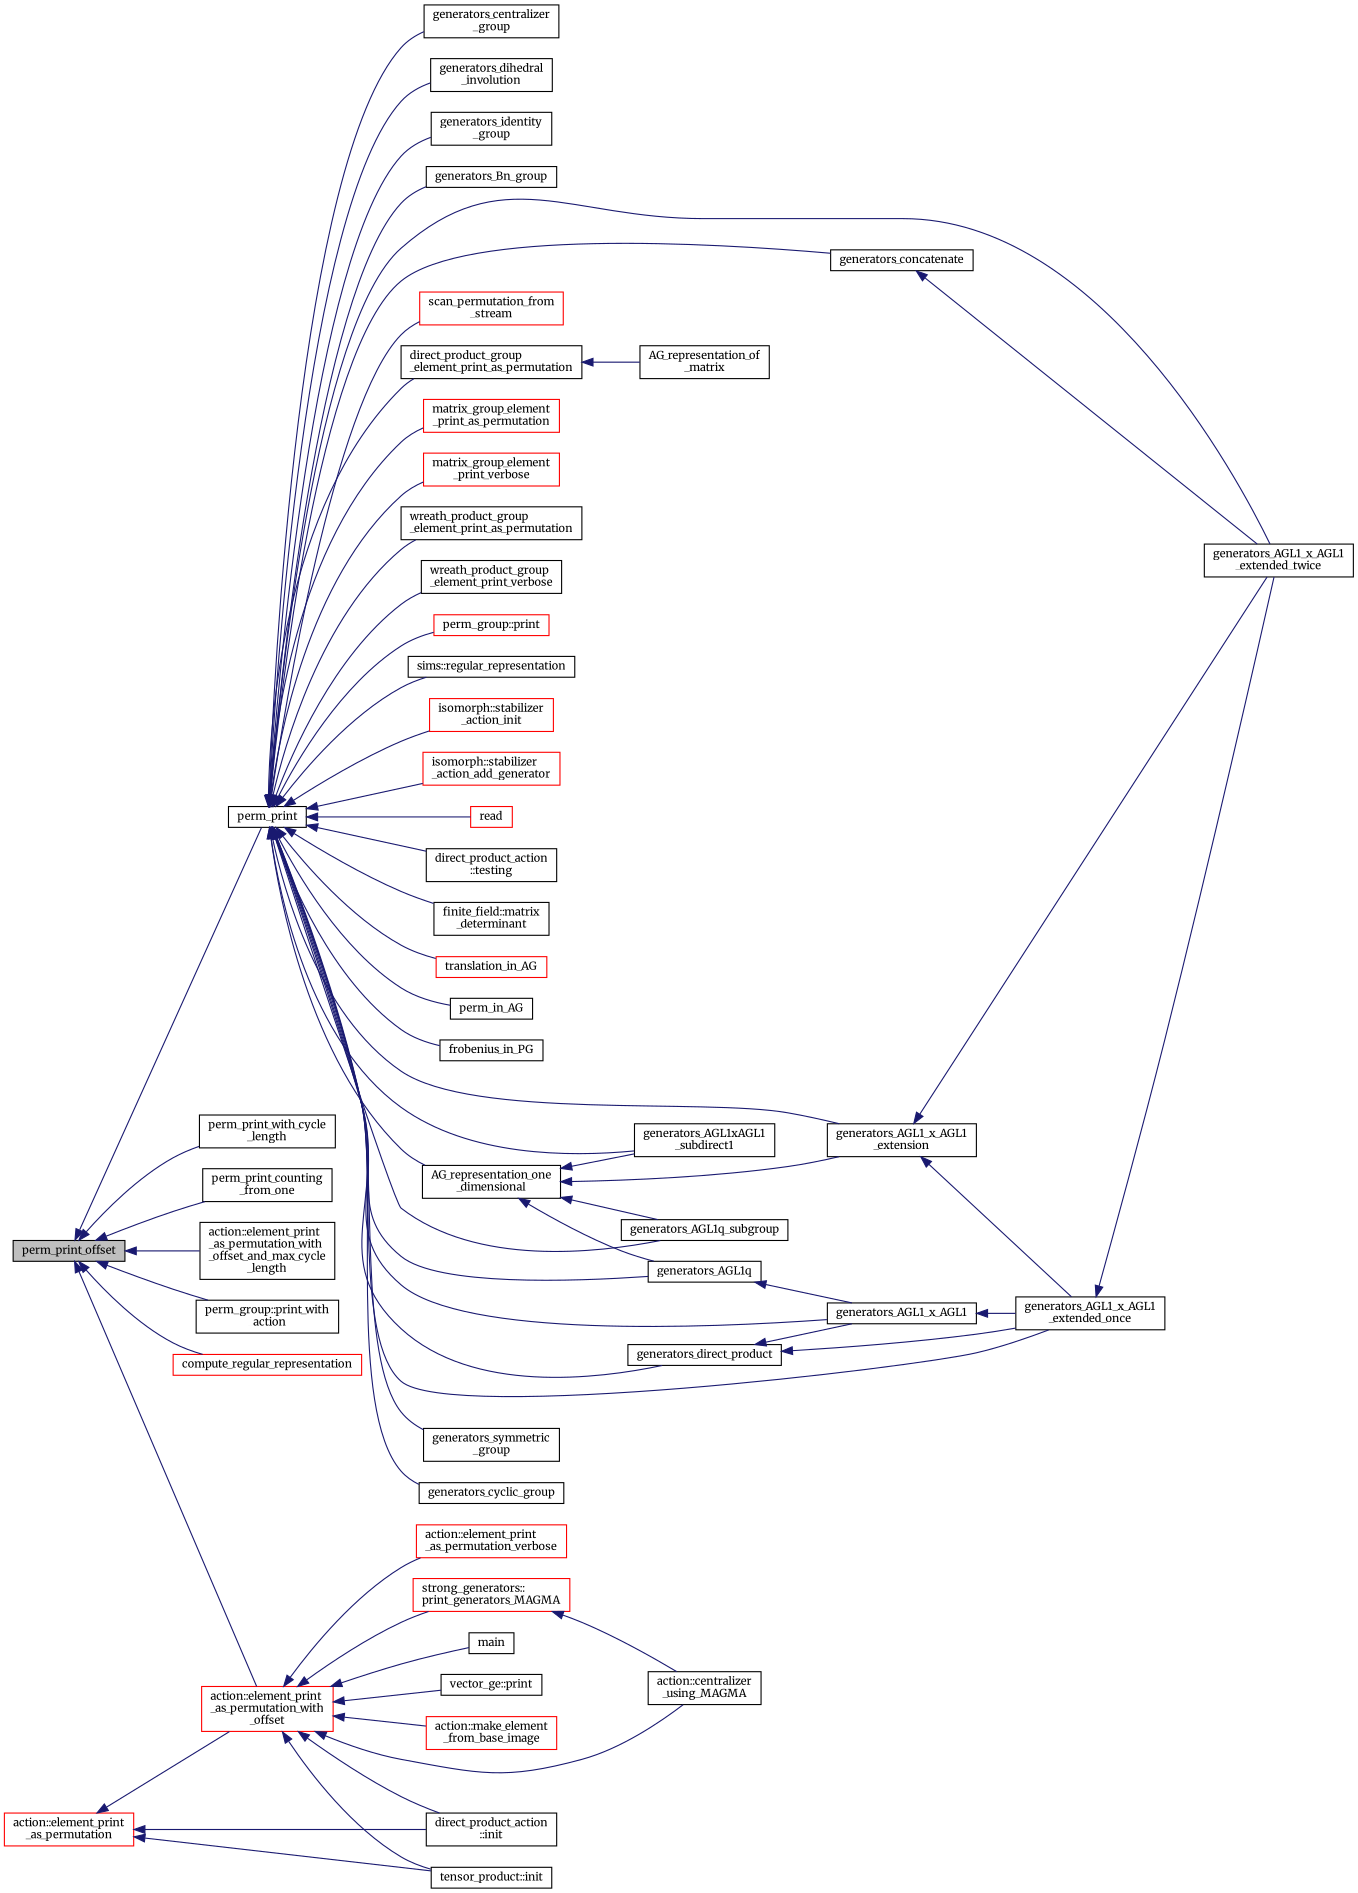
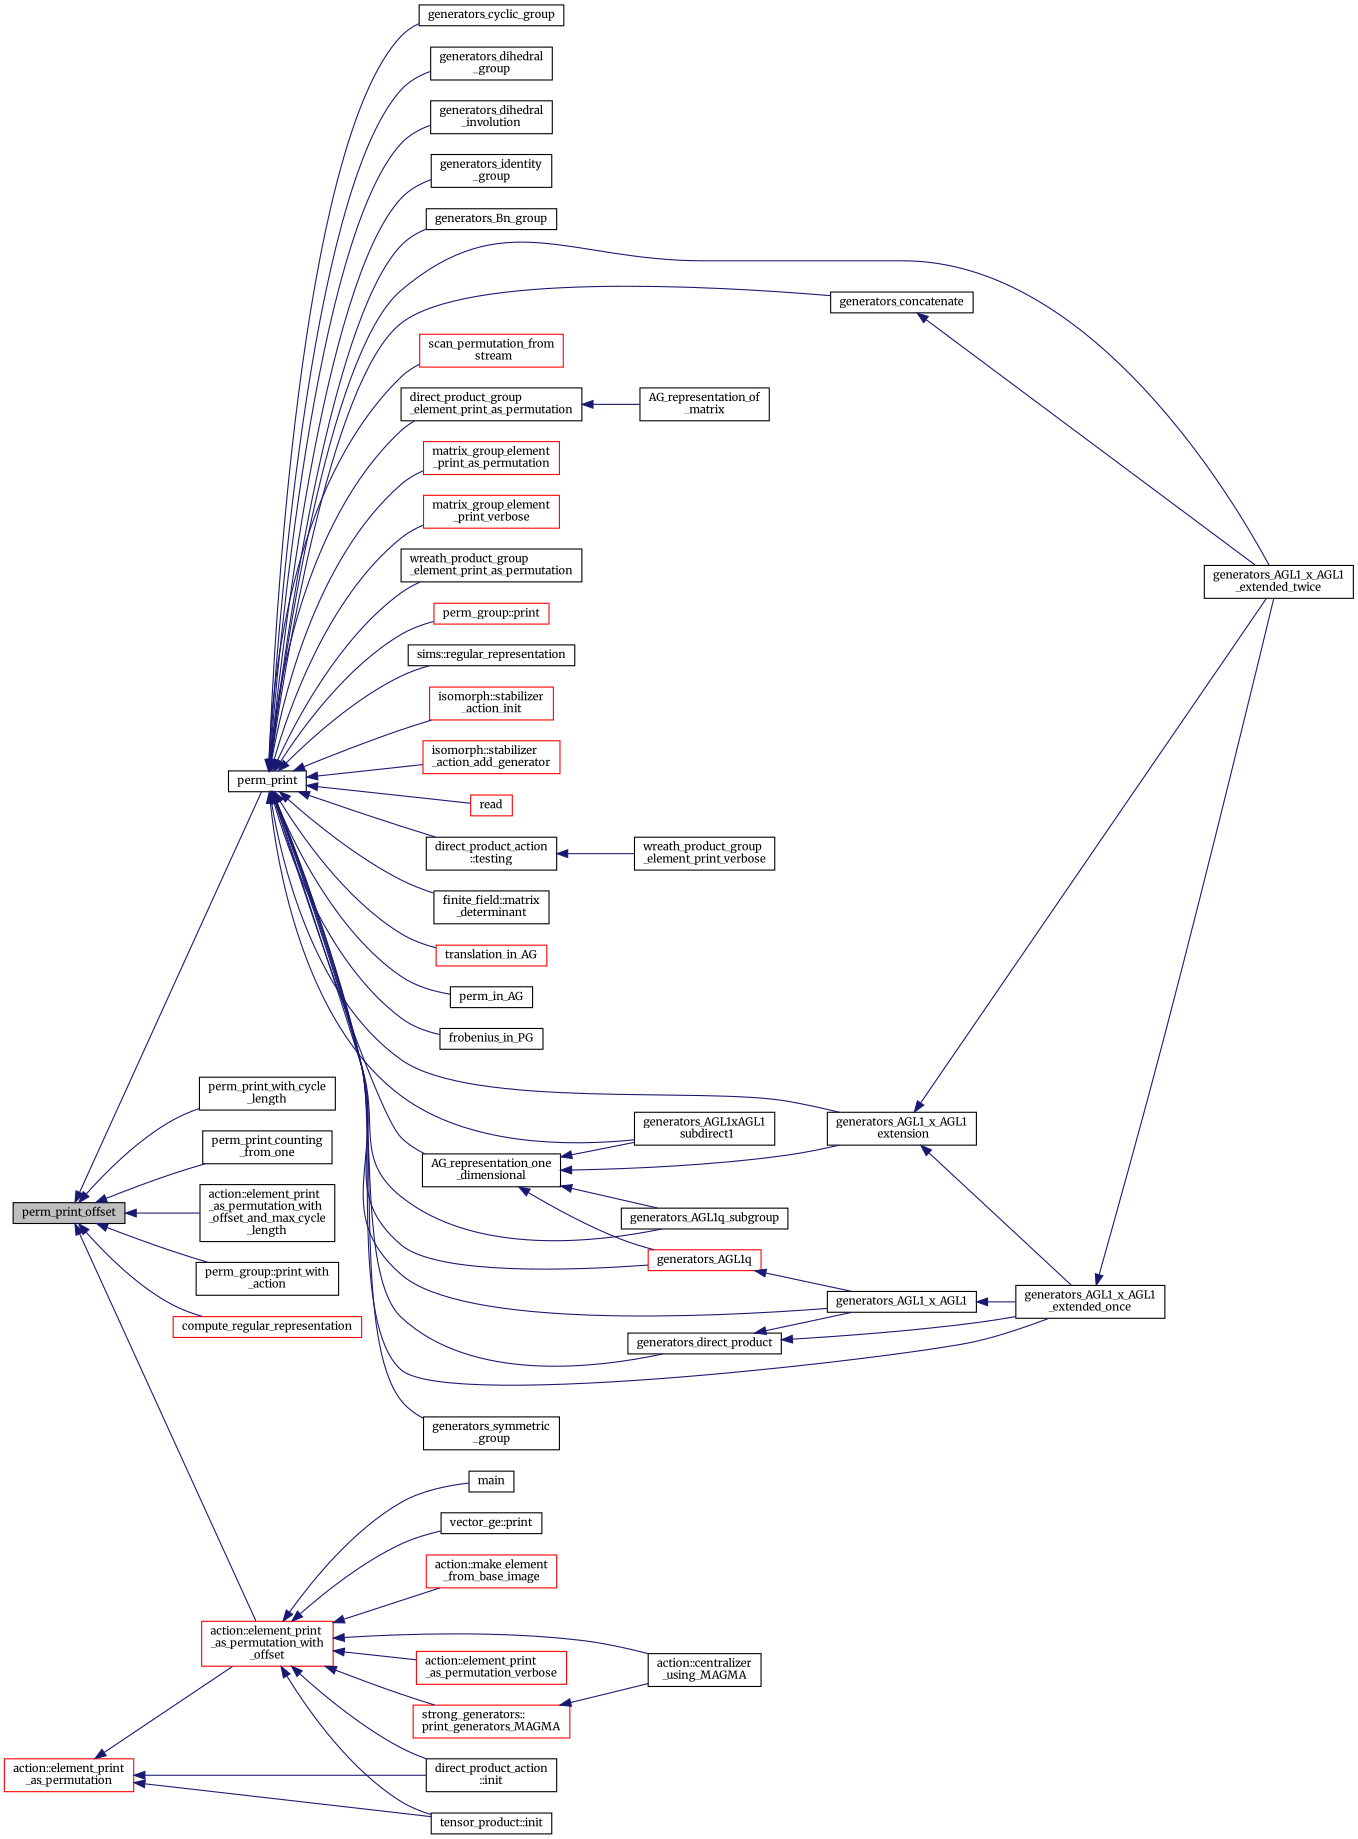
(491, 21) -> (491, 64)
(333, 682) -> (601, 854)
(705, 1272) -> (705, 1260)
